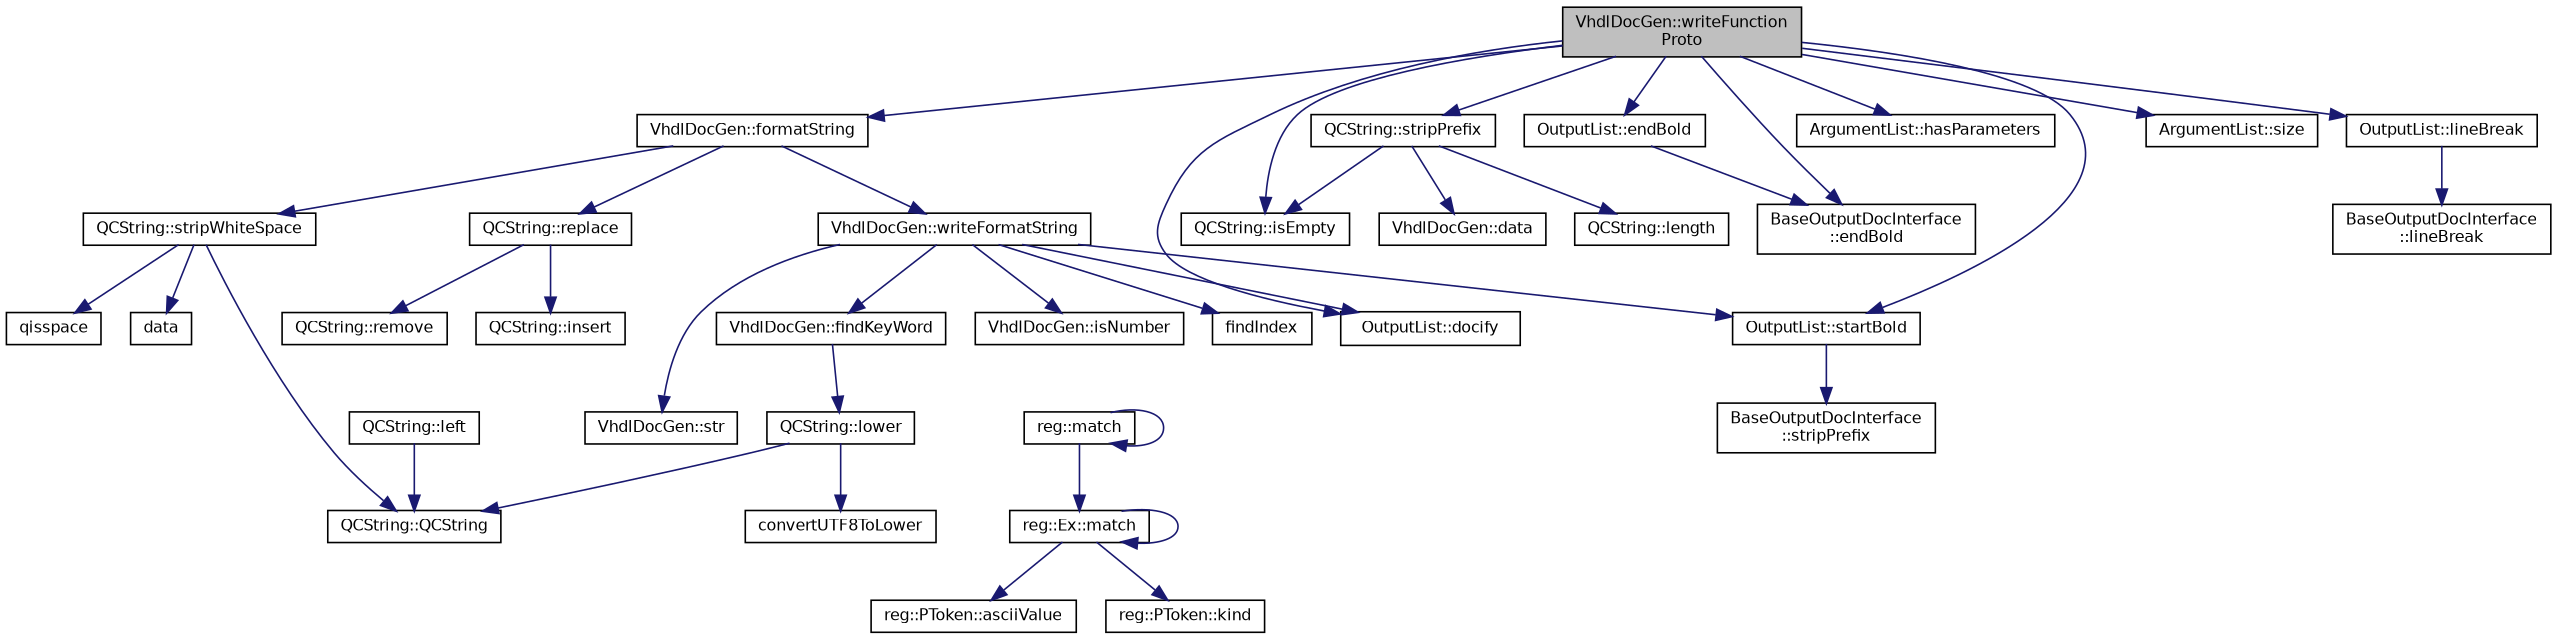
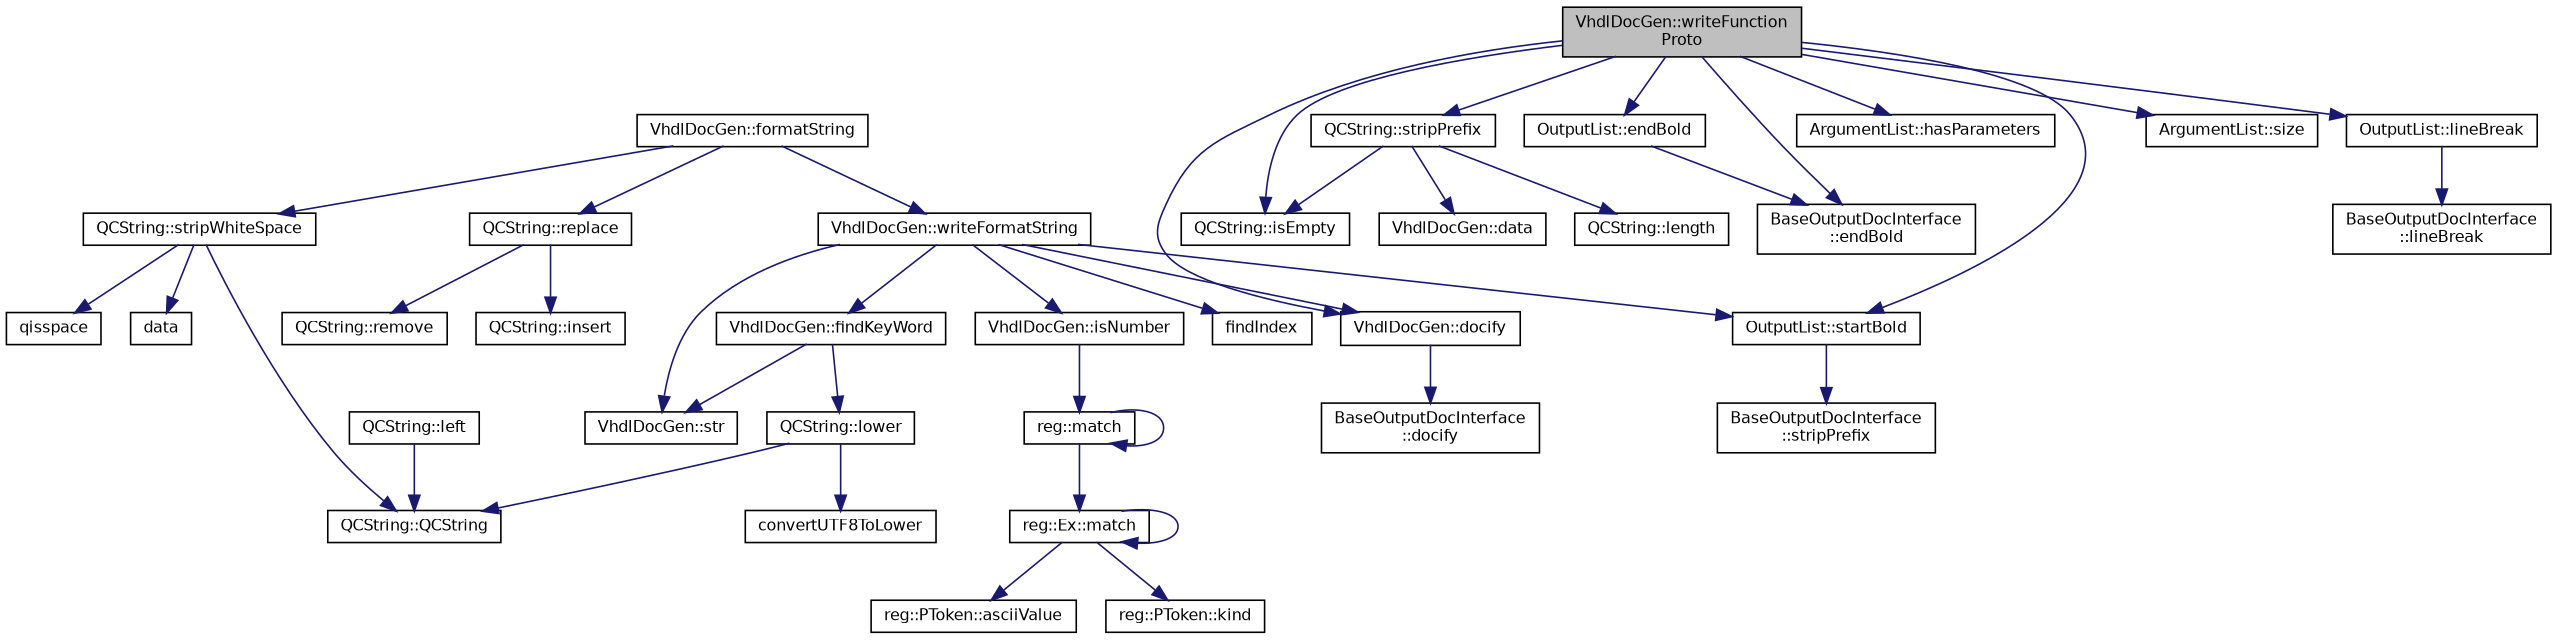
(1223, 81) -> none
(1430, 329) -> (1430, 329)
none -> (1079, 370)
none -> (753, 374)
none -> (1430, 428)
